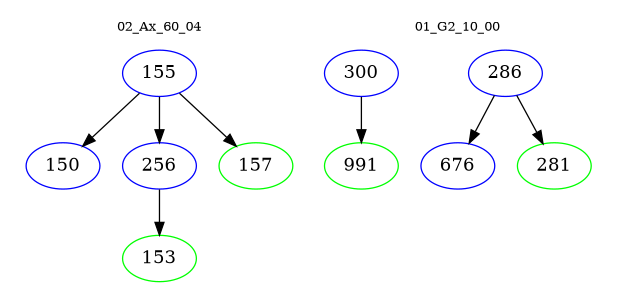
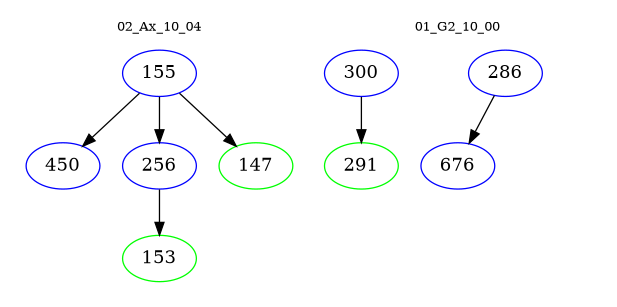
(159, 28) -> (159, 28)
(63, 166) -> (63, 166)
(256, 166) -> (256, 166)
(361, 166) -> (361, 166)
(554, 166) -> none
